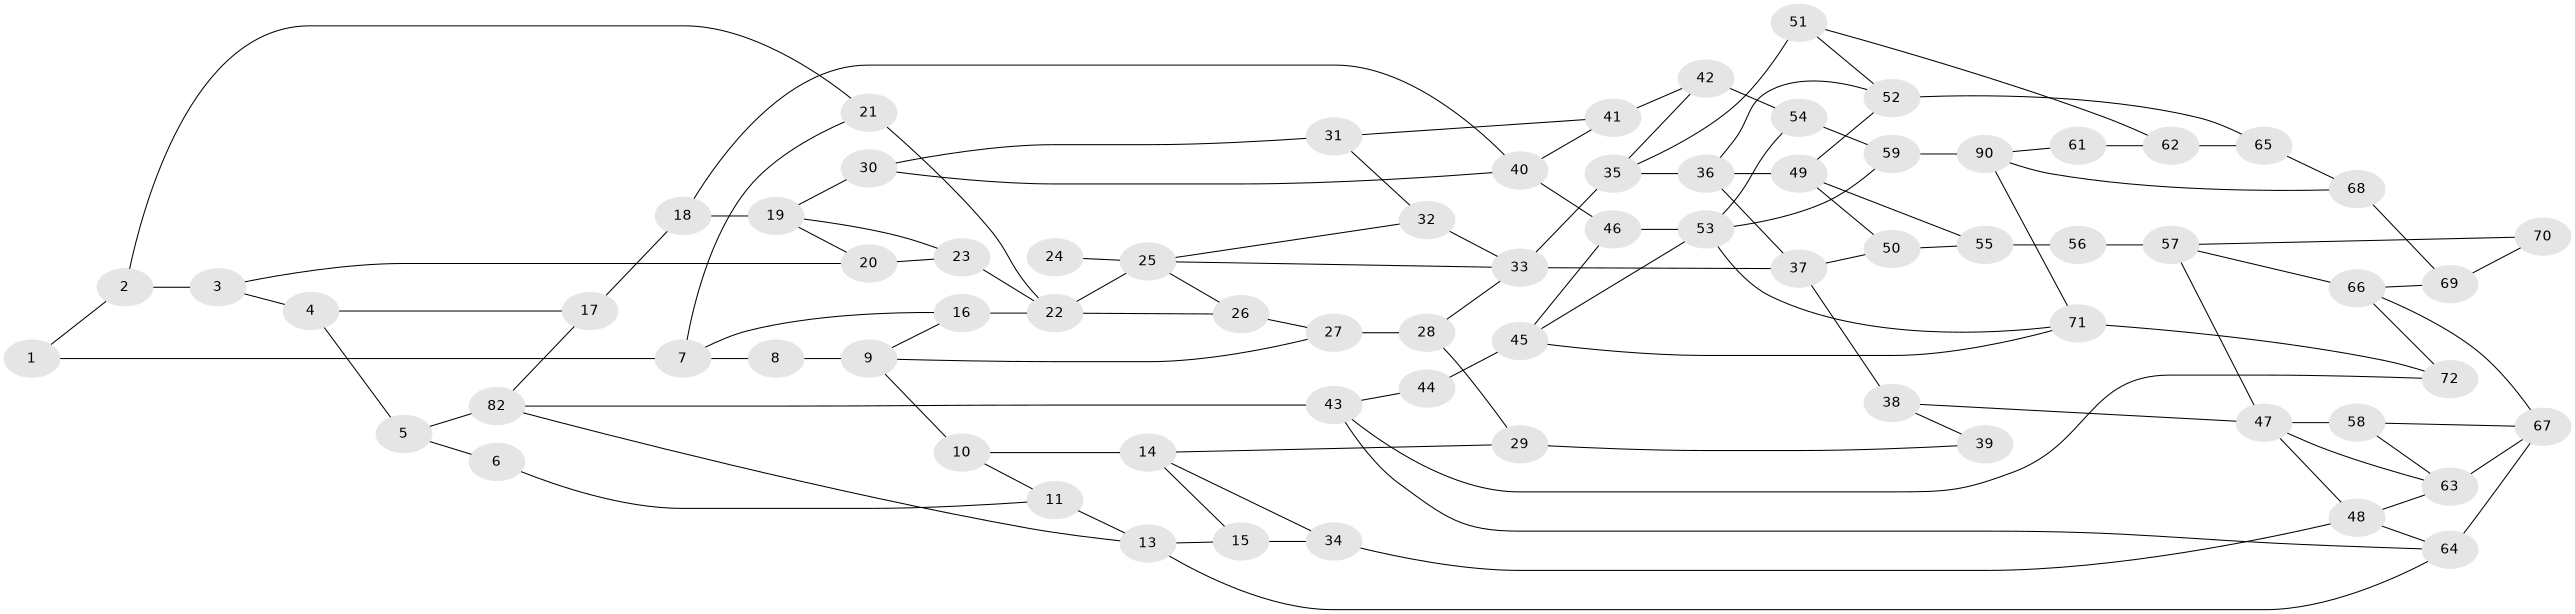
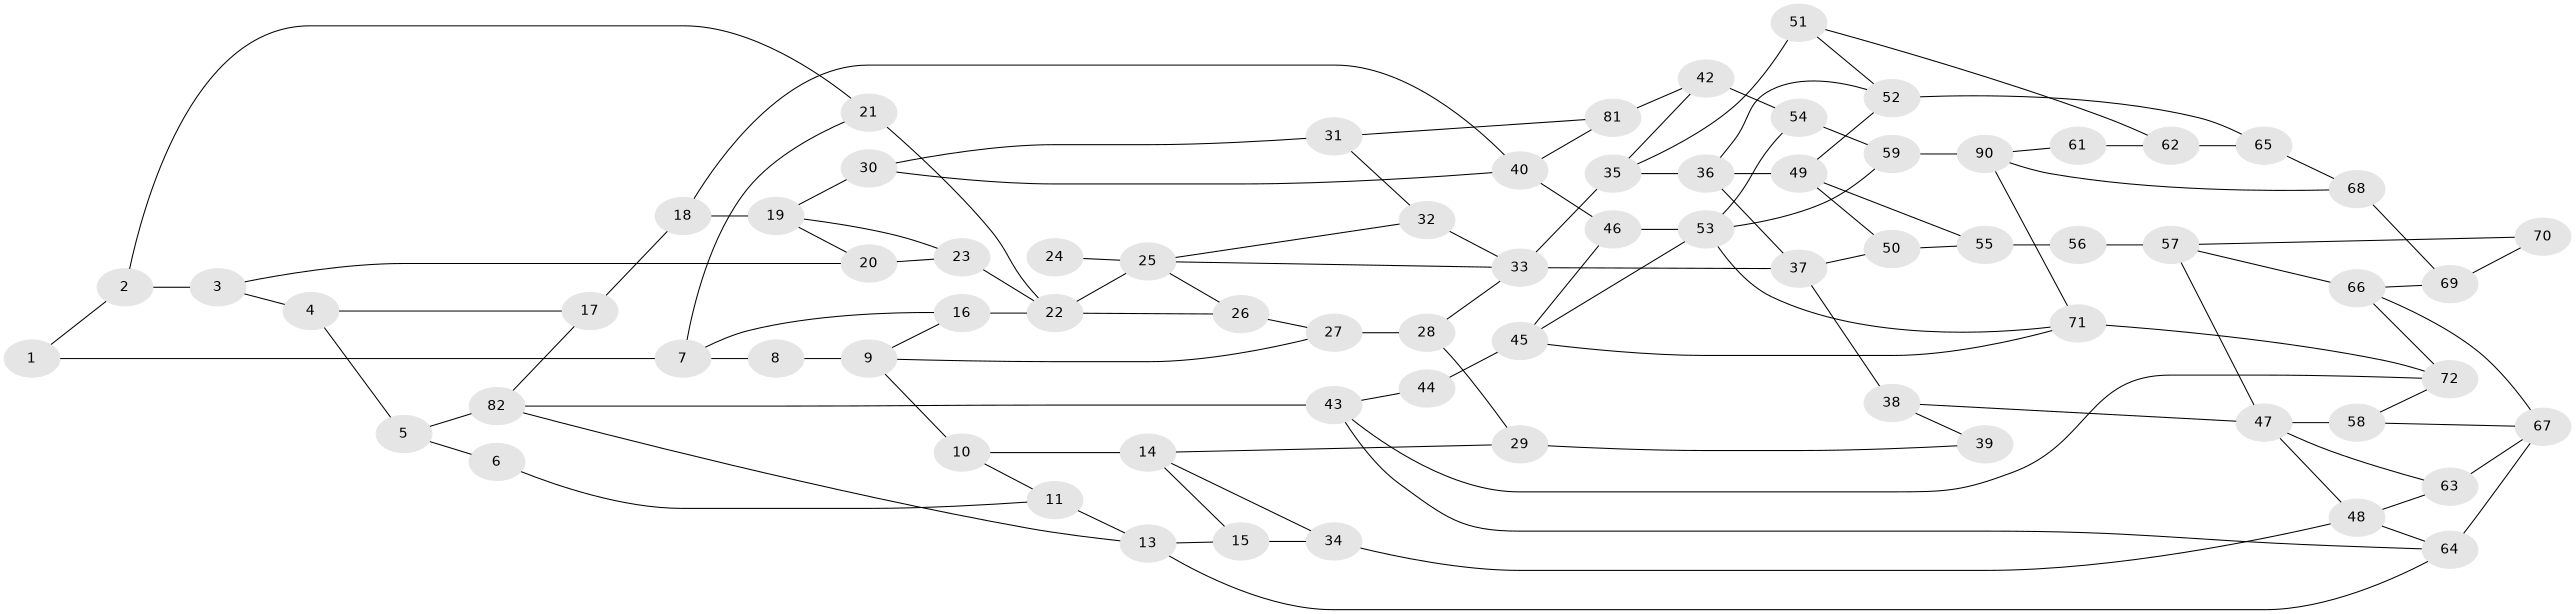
(1613, 118) -> (1613, 118)
(2404, 455) -> (2403, 401)
